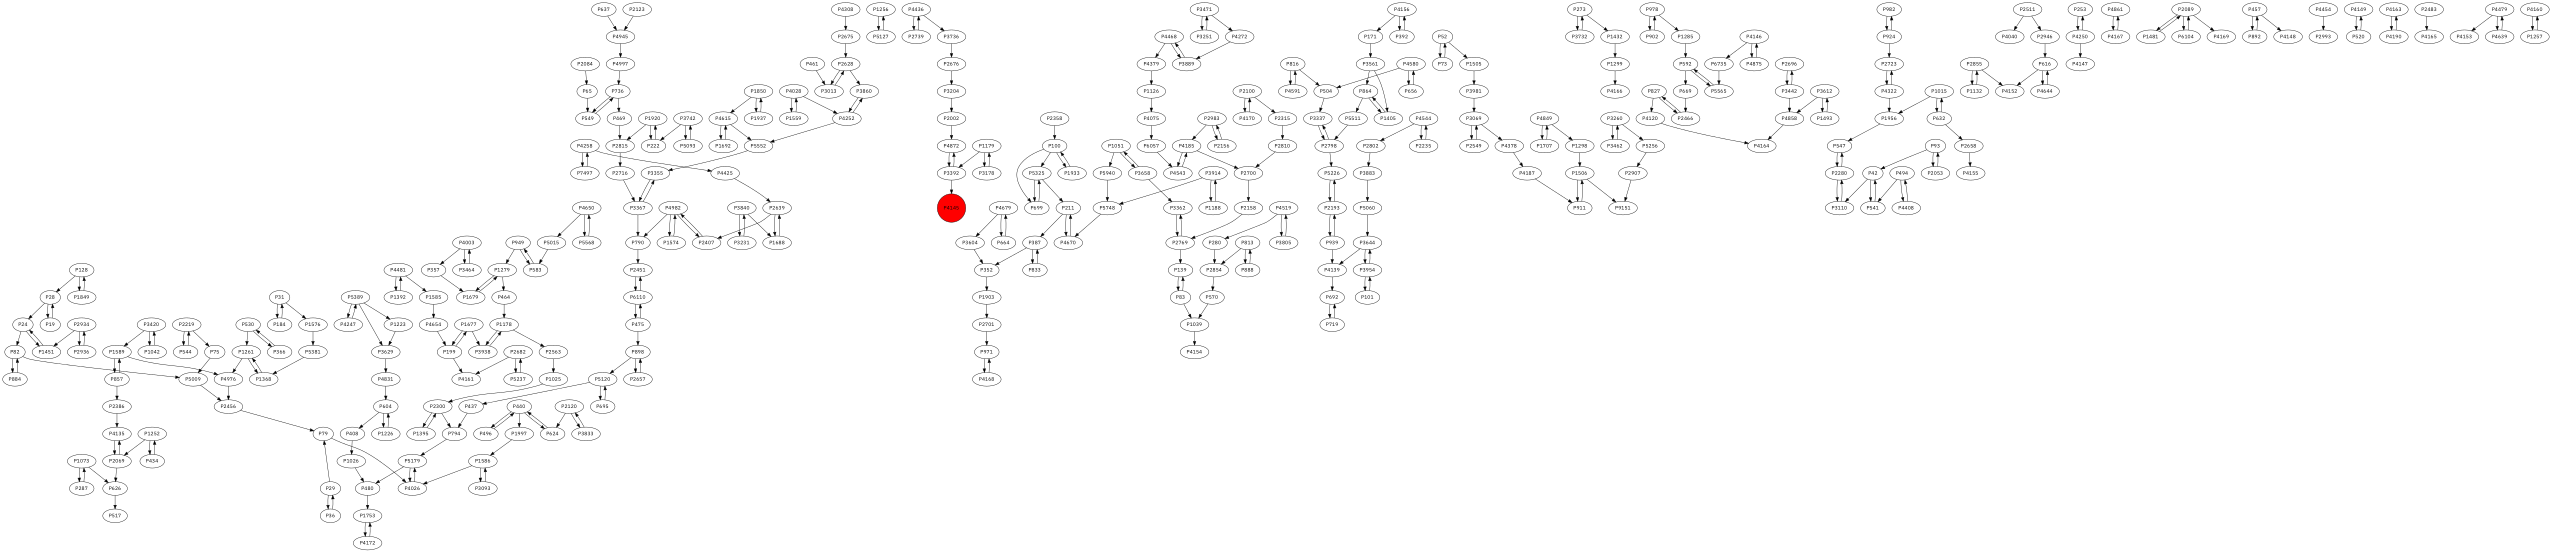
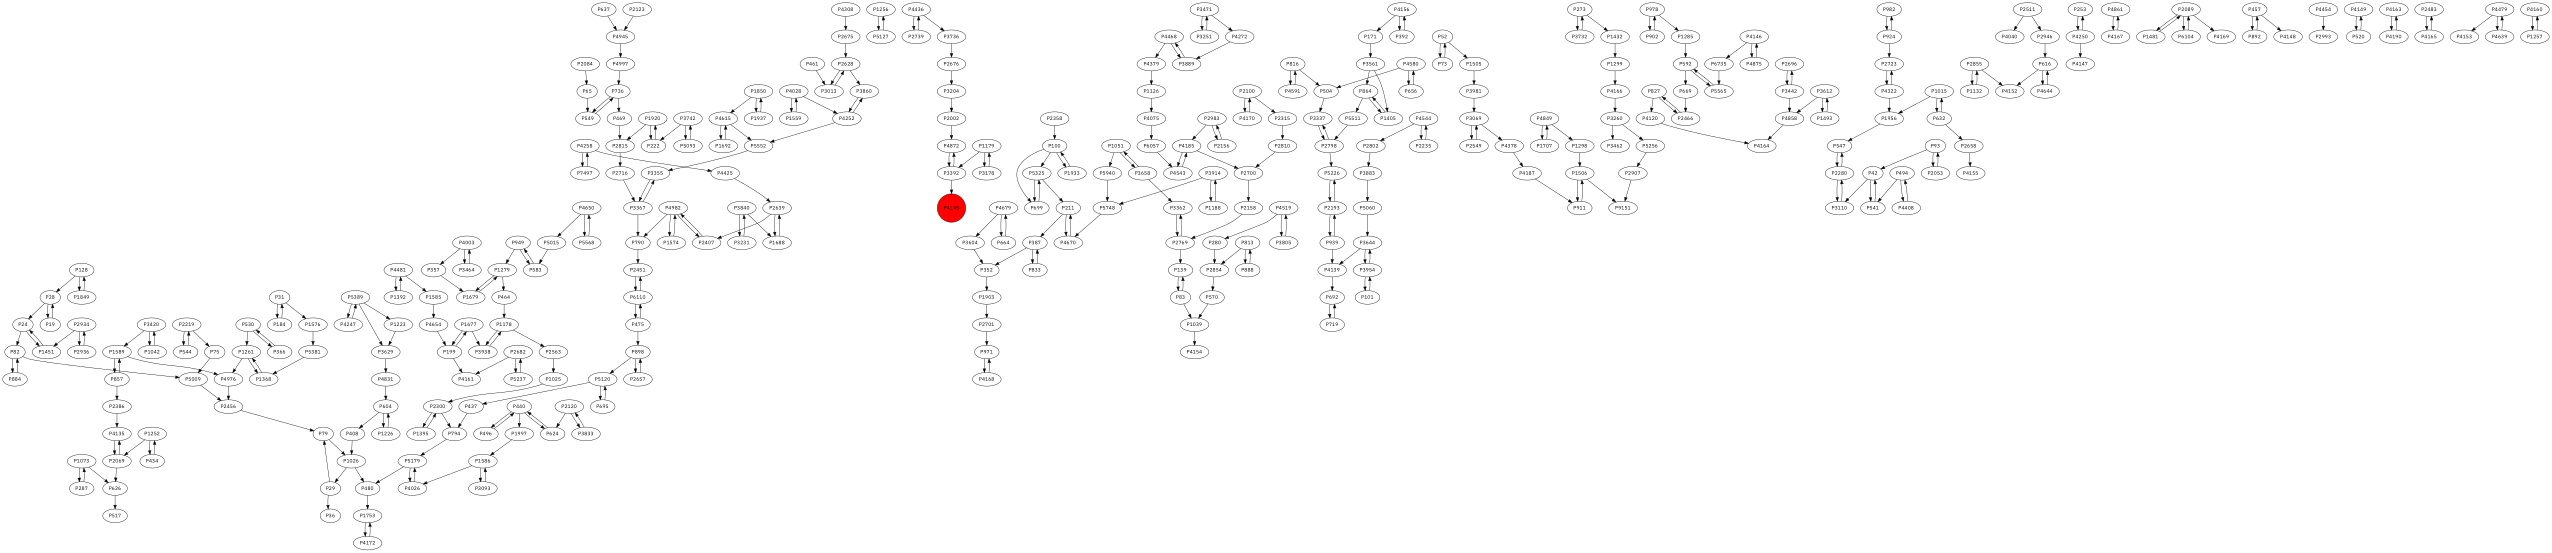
none -> (2432, 25)
(1618, 134) -> (1615, 103)
(370, 455) -> (336, 446)
(333, 504) -> (342, 474)
